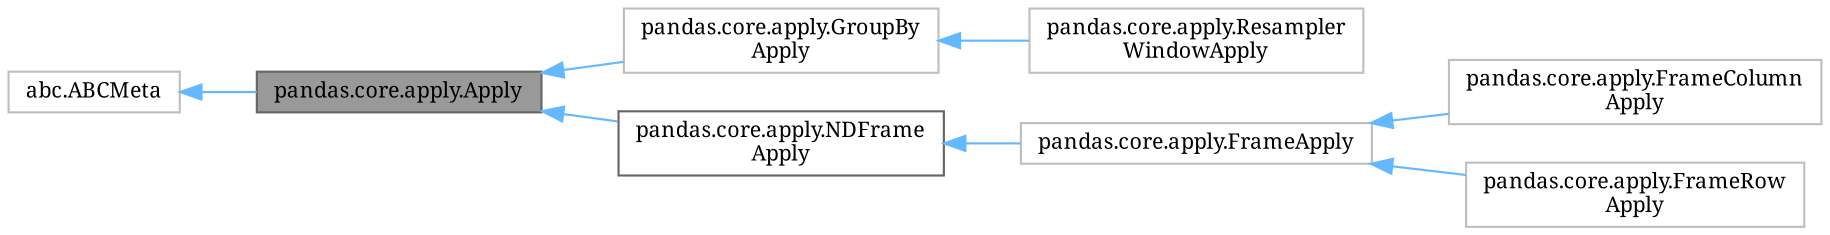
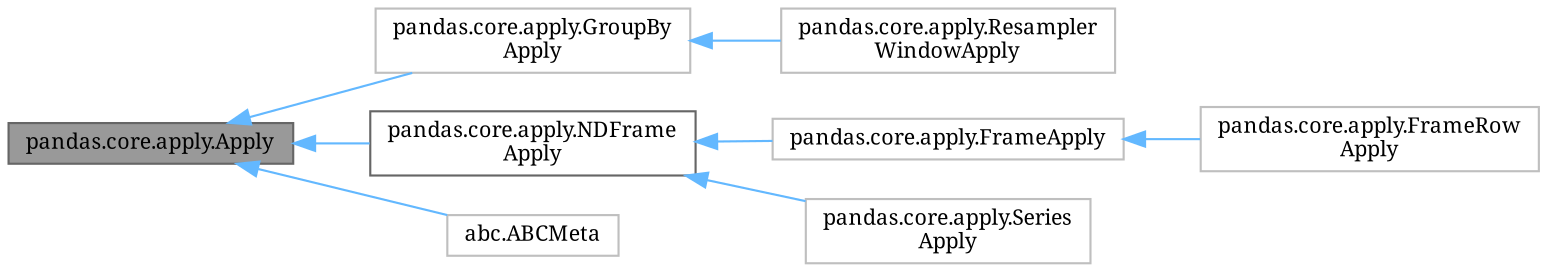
(229, 92) -> (353, 192)
(1635, 92) -> none
none -> (948, 231)
